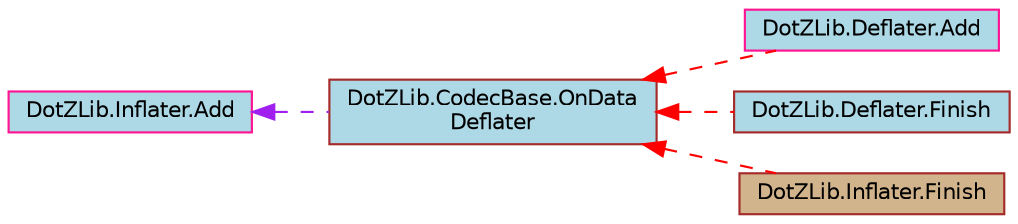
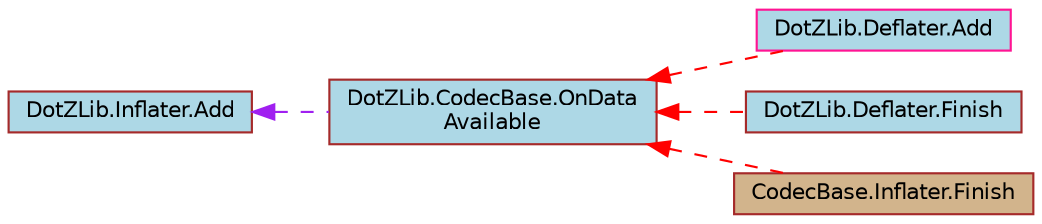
(130, 112) -> (130, 112)
(493, 112) -> (493, 112)
(872, 194) -> (884, 194)
